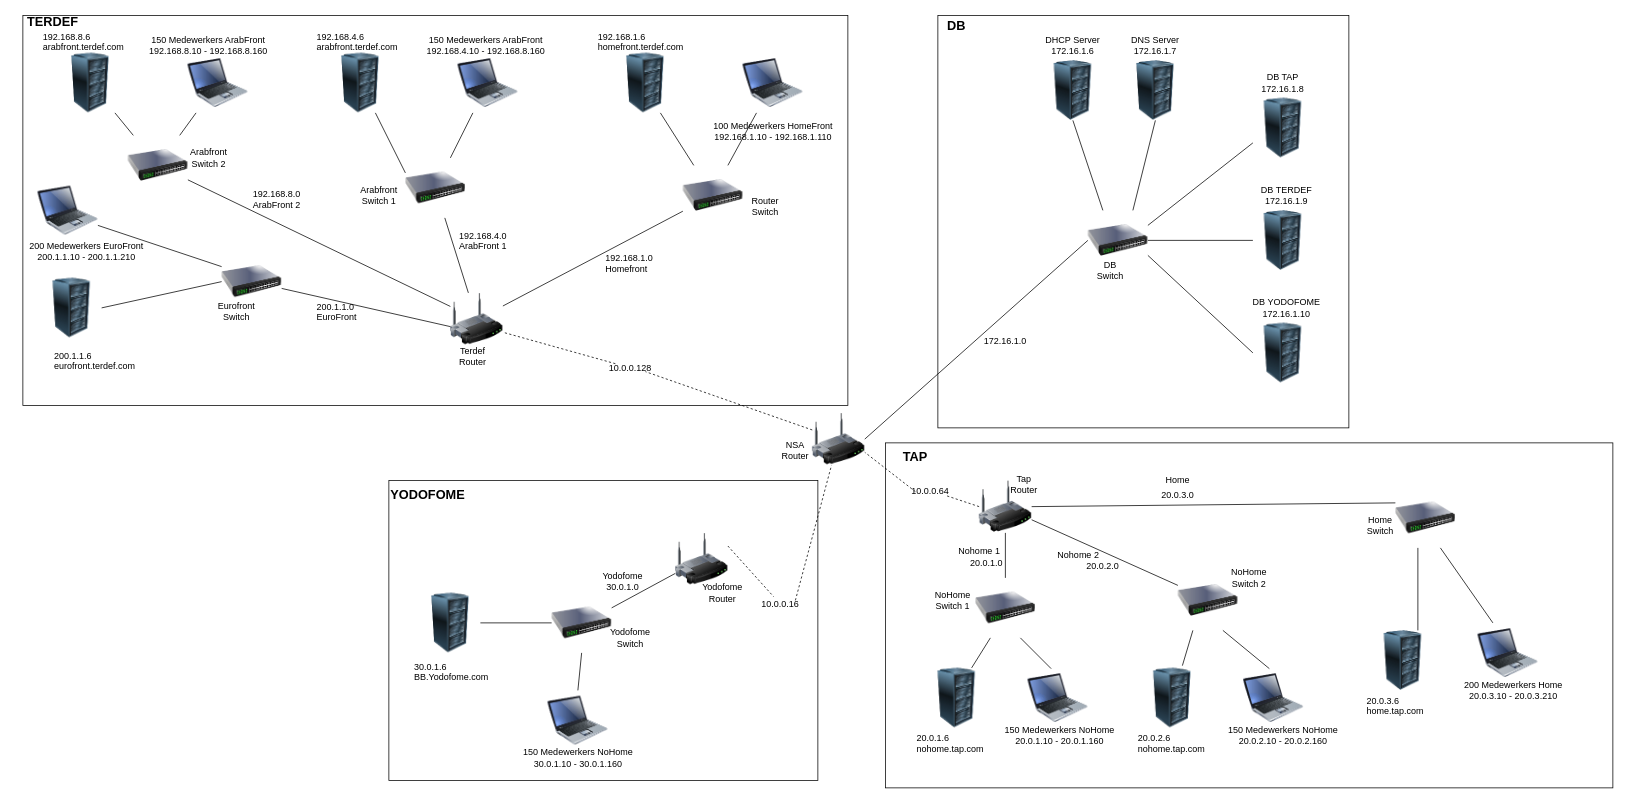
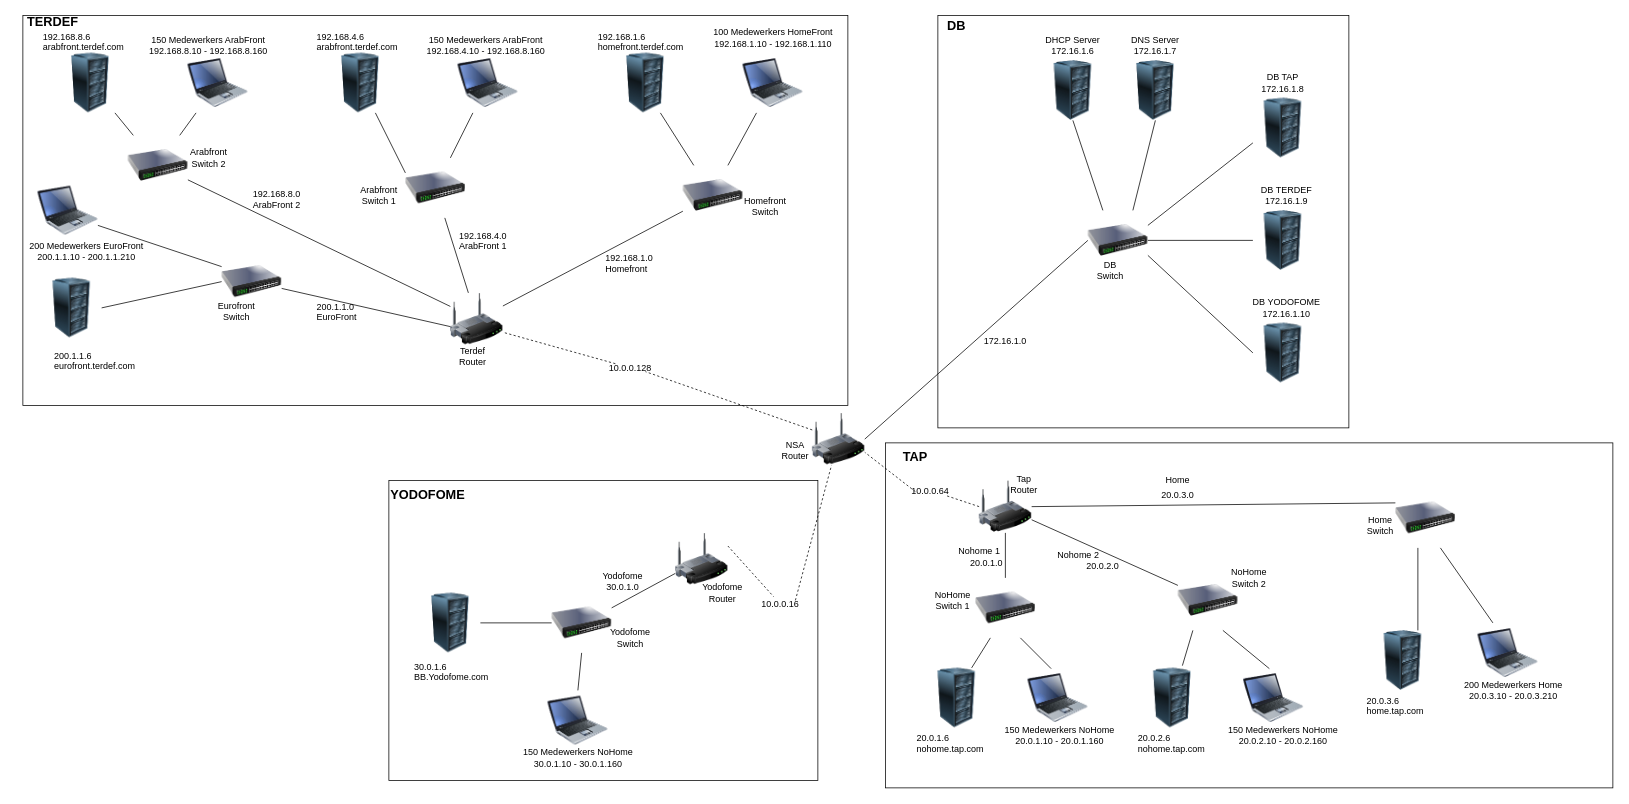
(773, 132) -> (773, 38)
(765, 207) -> (765, 207)
